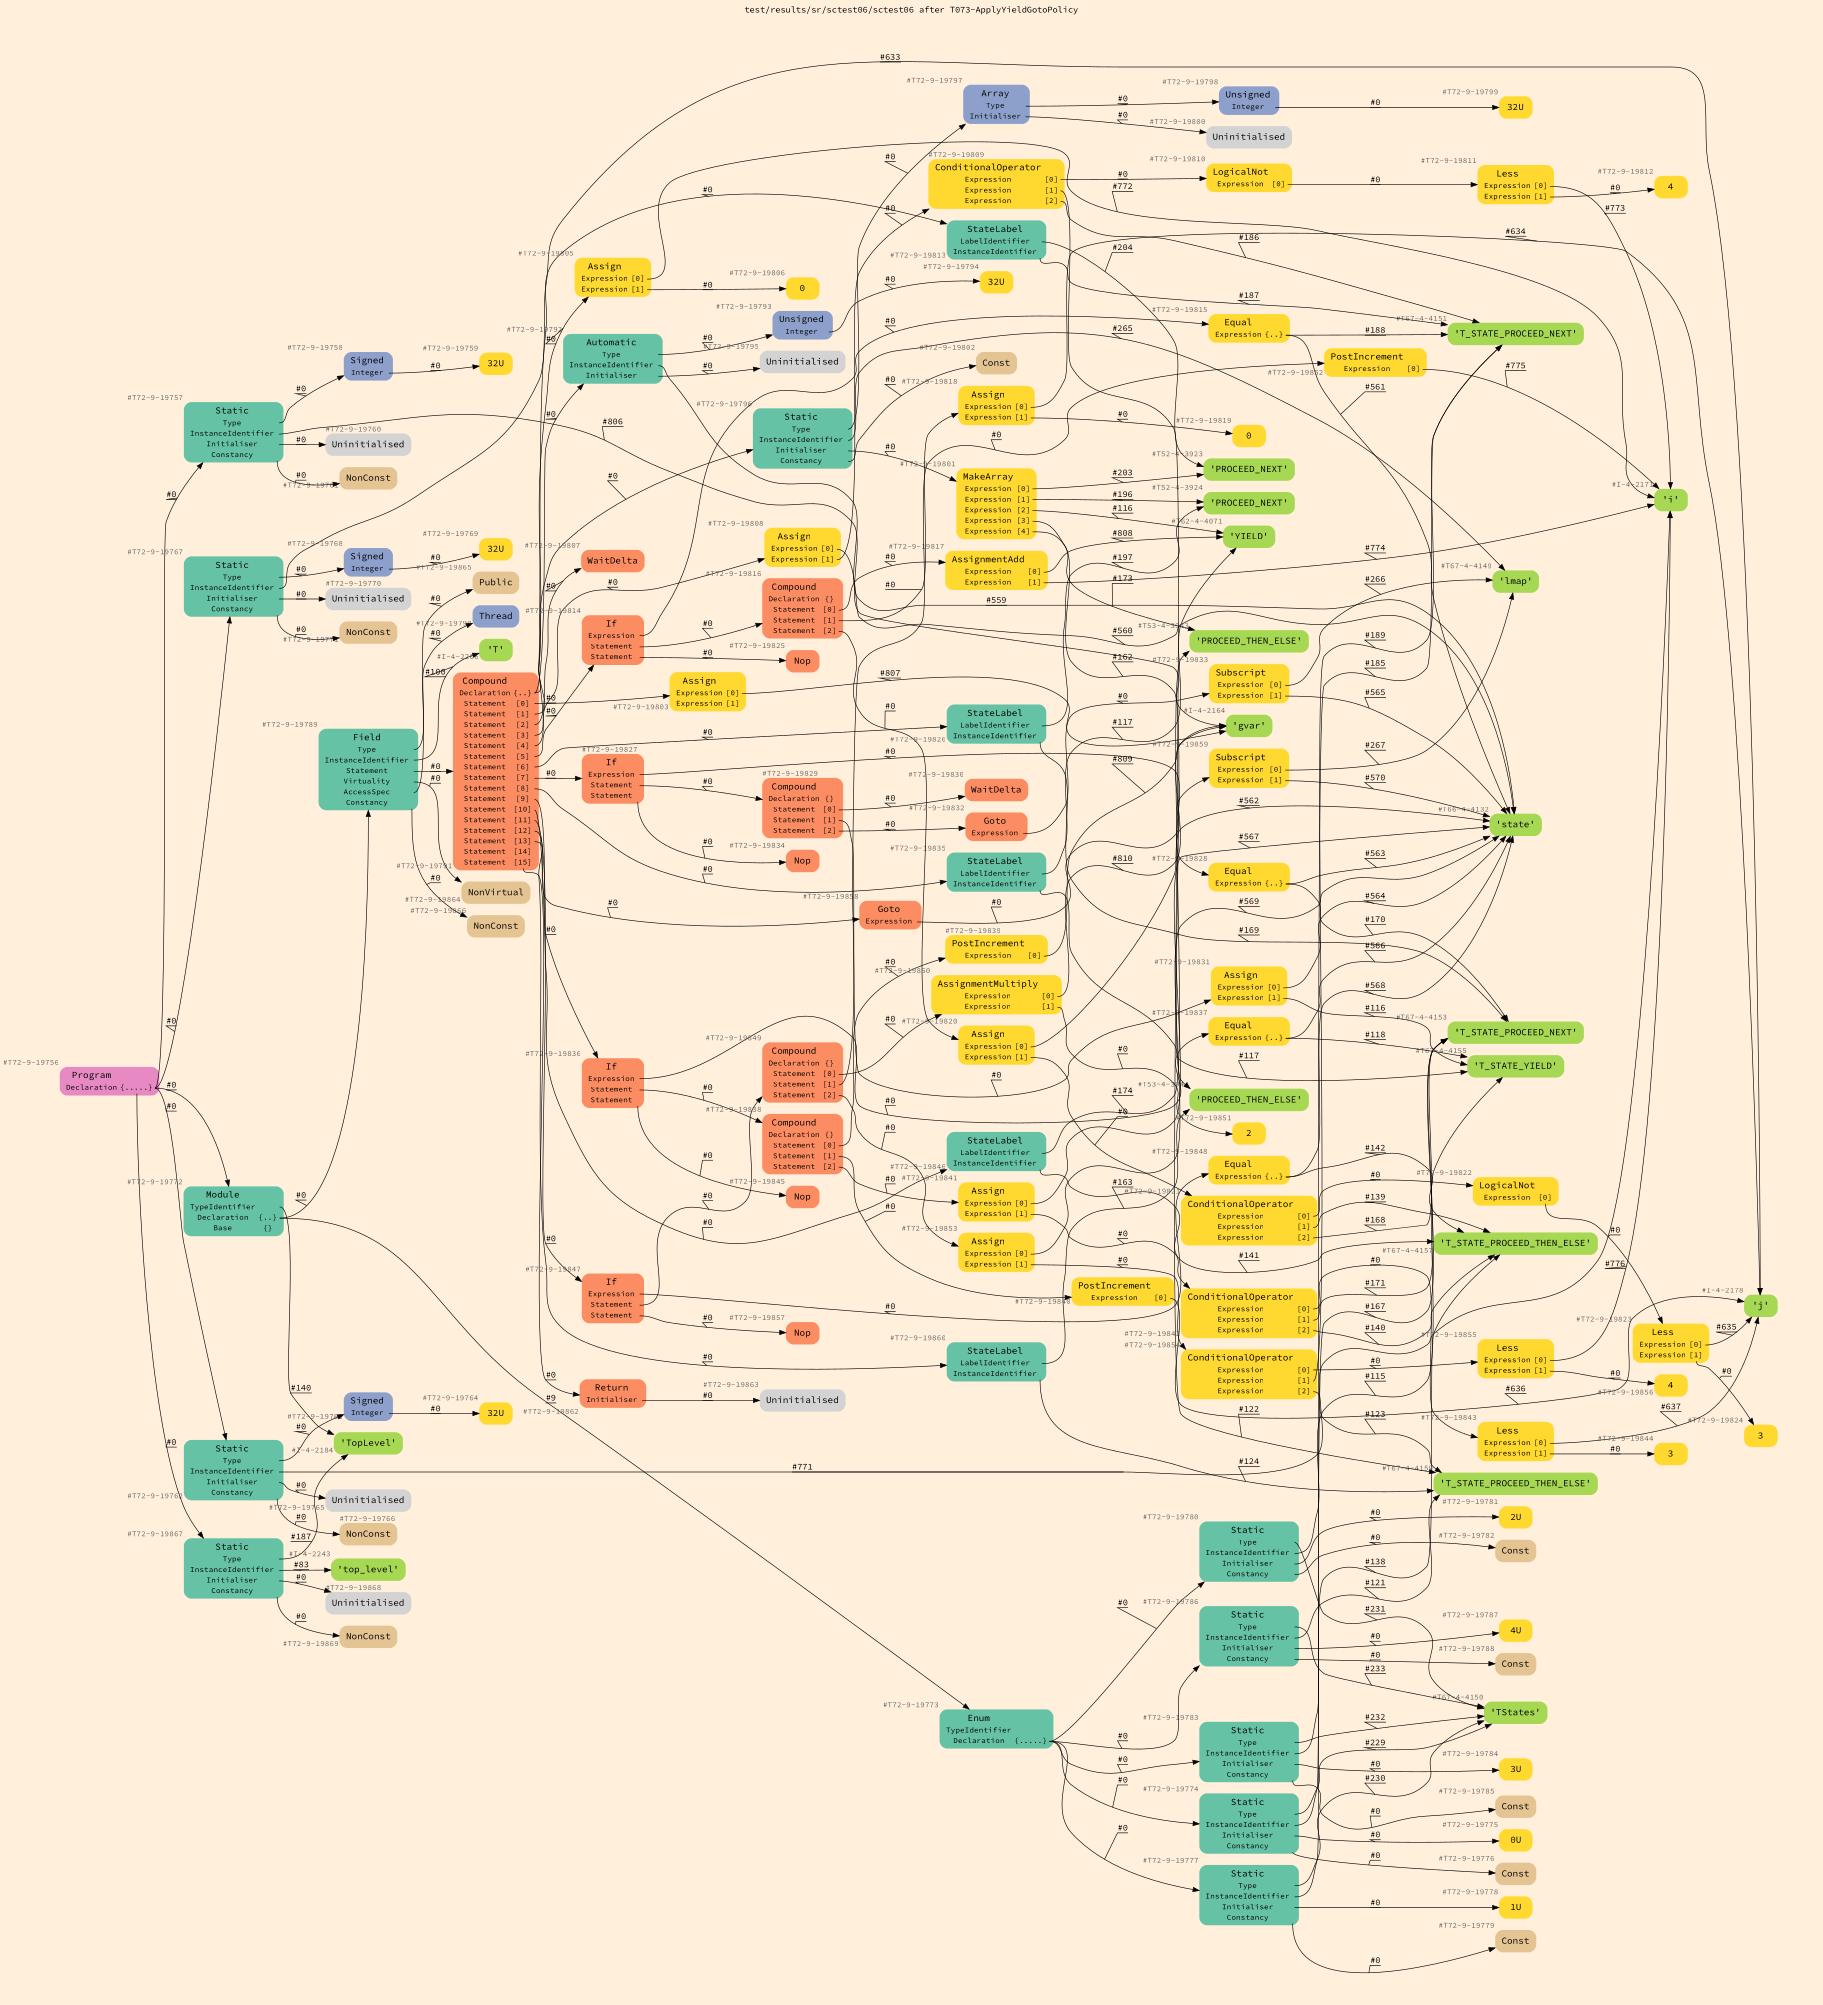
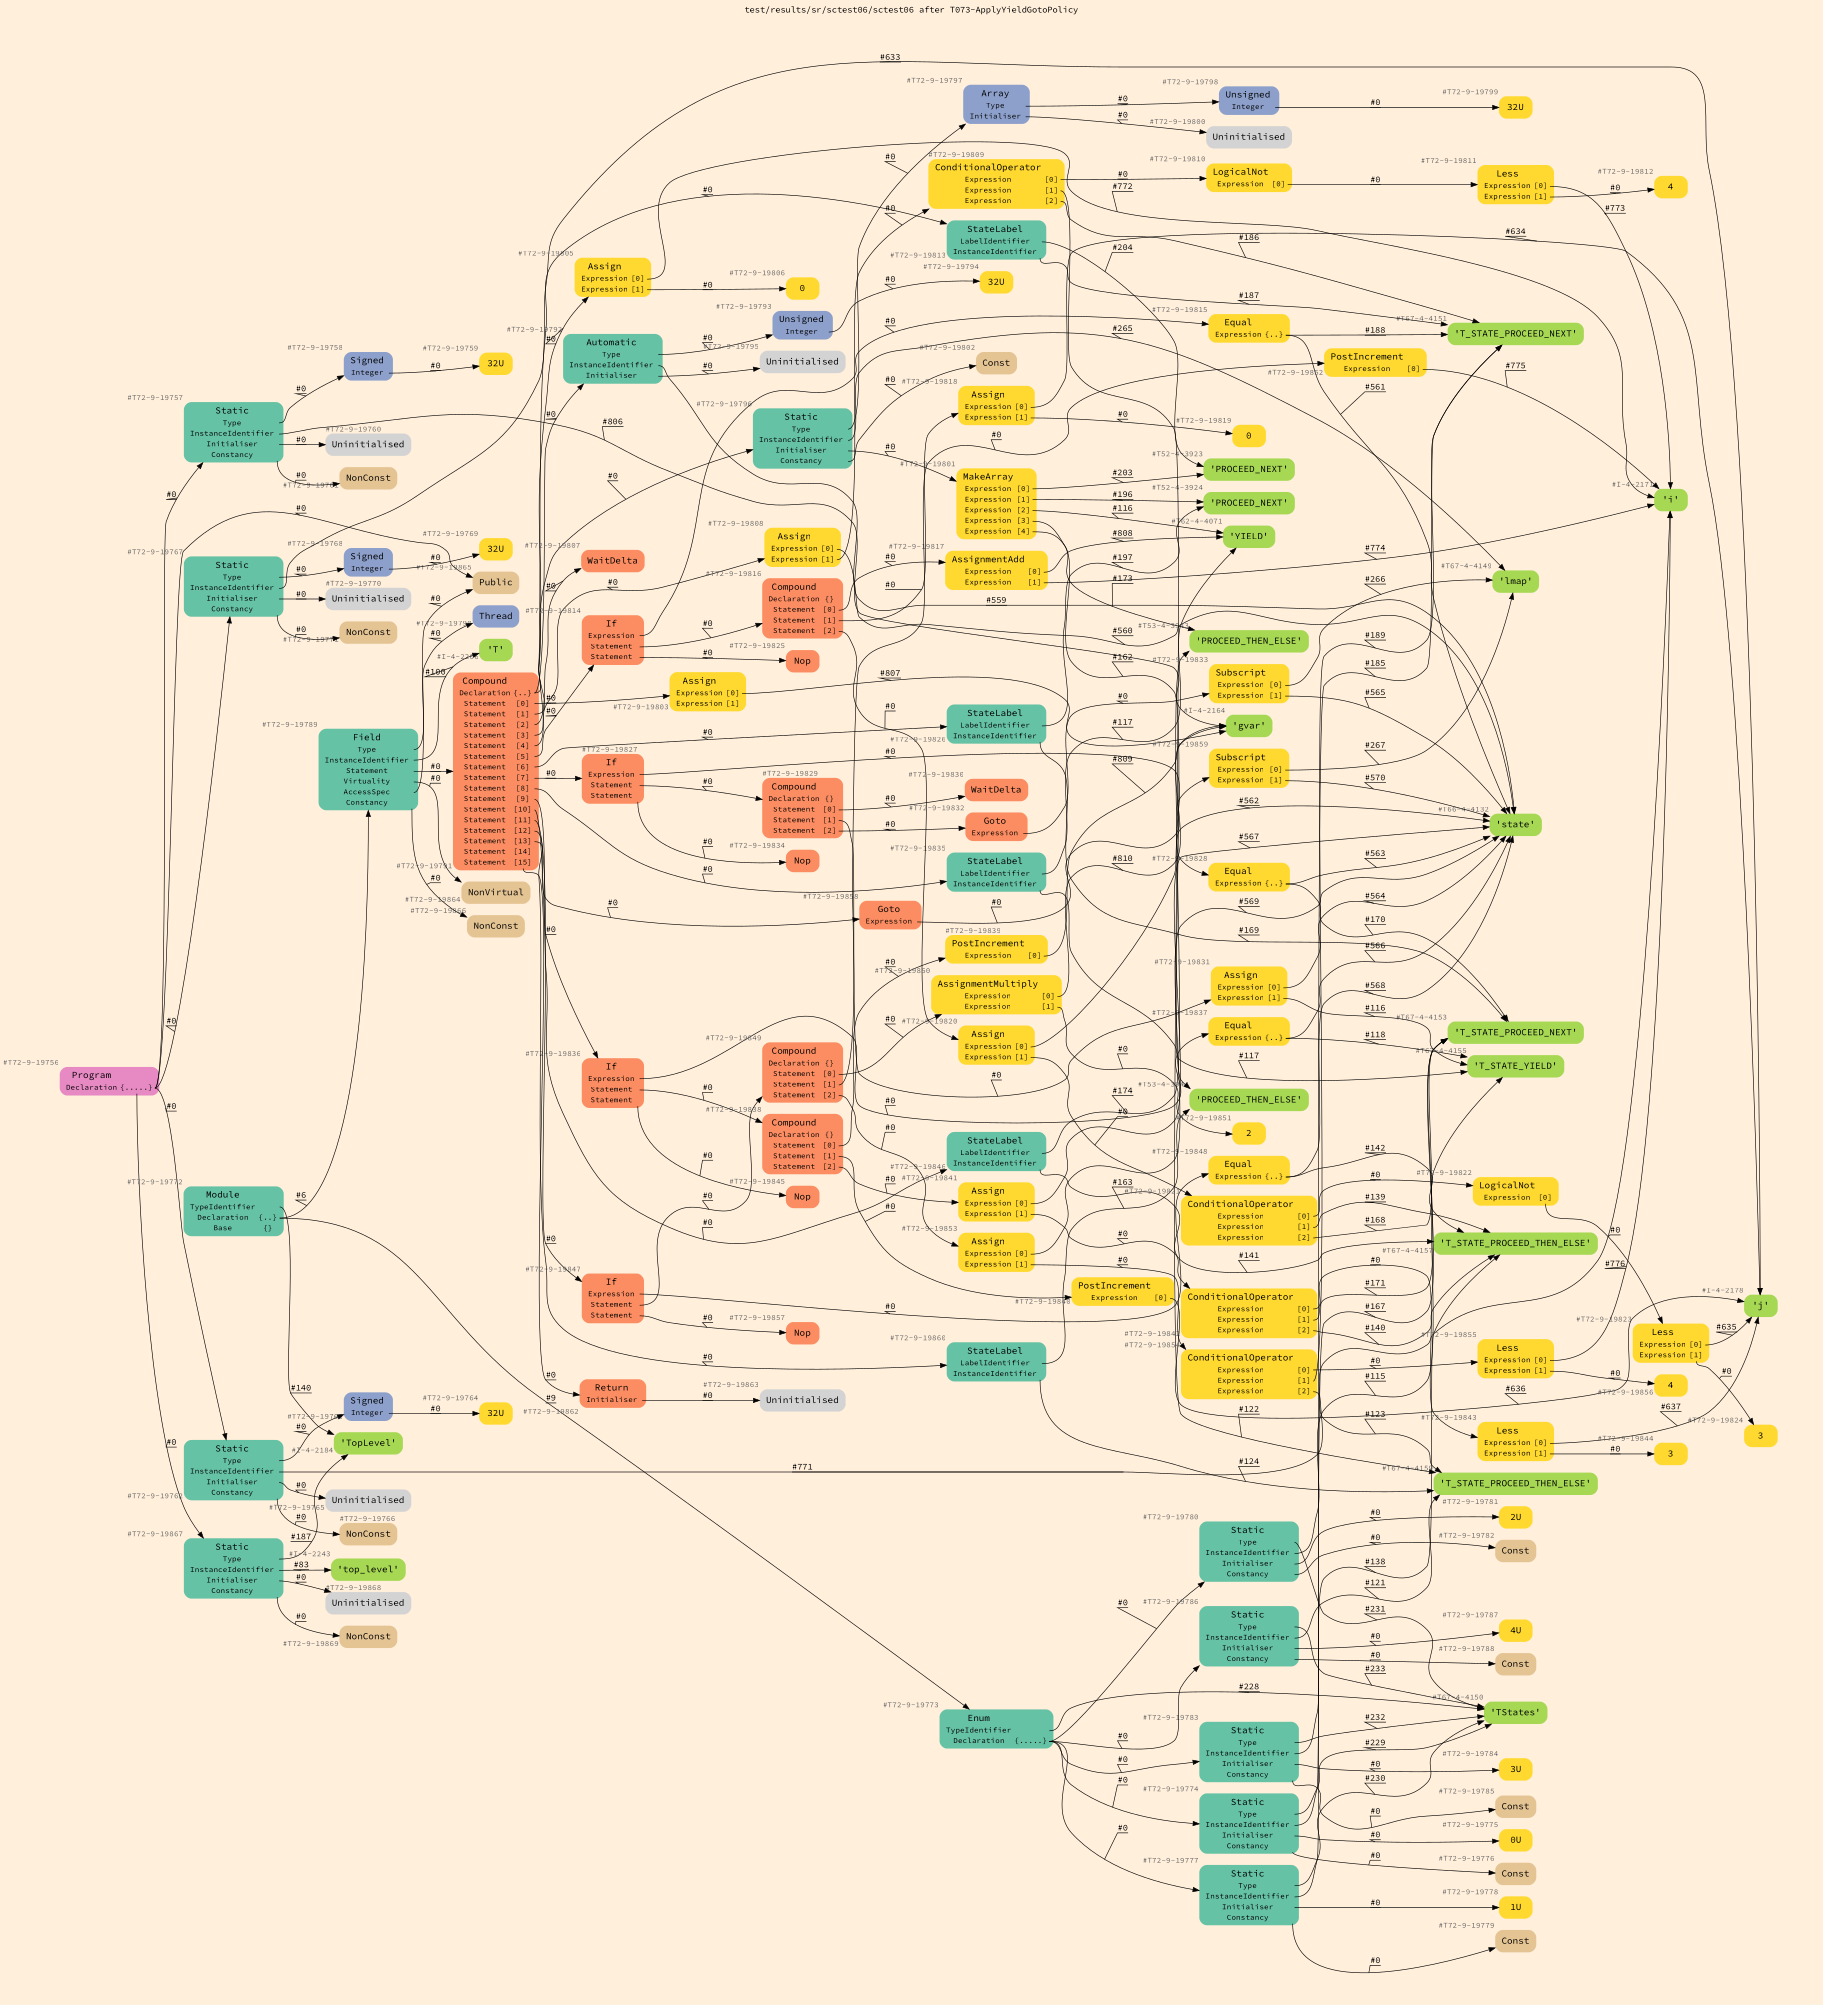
(205, 1122) -> (176, 663)
(301, 1195) -> (301, 1195)
none -> (1257, 1693)
